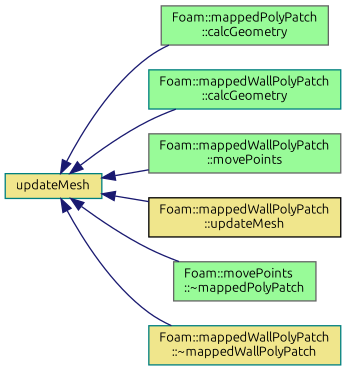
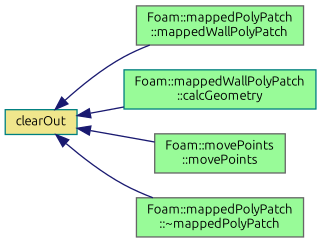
(245, 25) -> (220, 25)
(245, 153) -> (220, 153)
(54, 186) -> (41, 122)
(245, 217) -> none
(245, 281) -> (220, 217)
(245, 345) -> none
